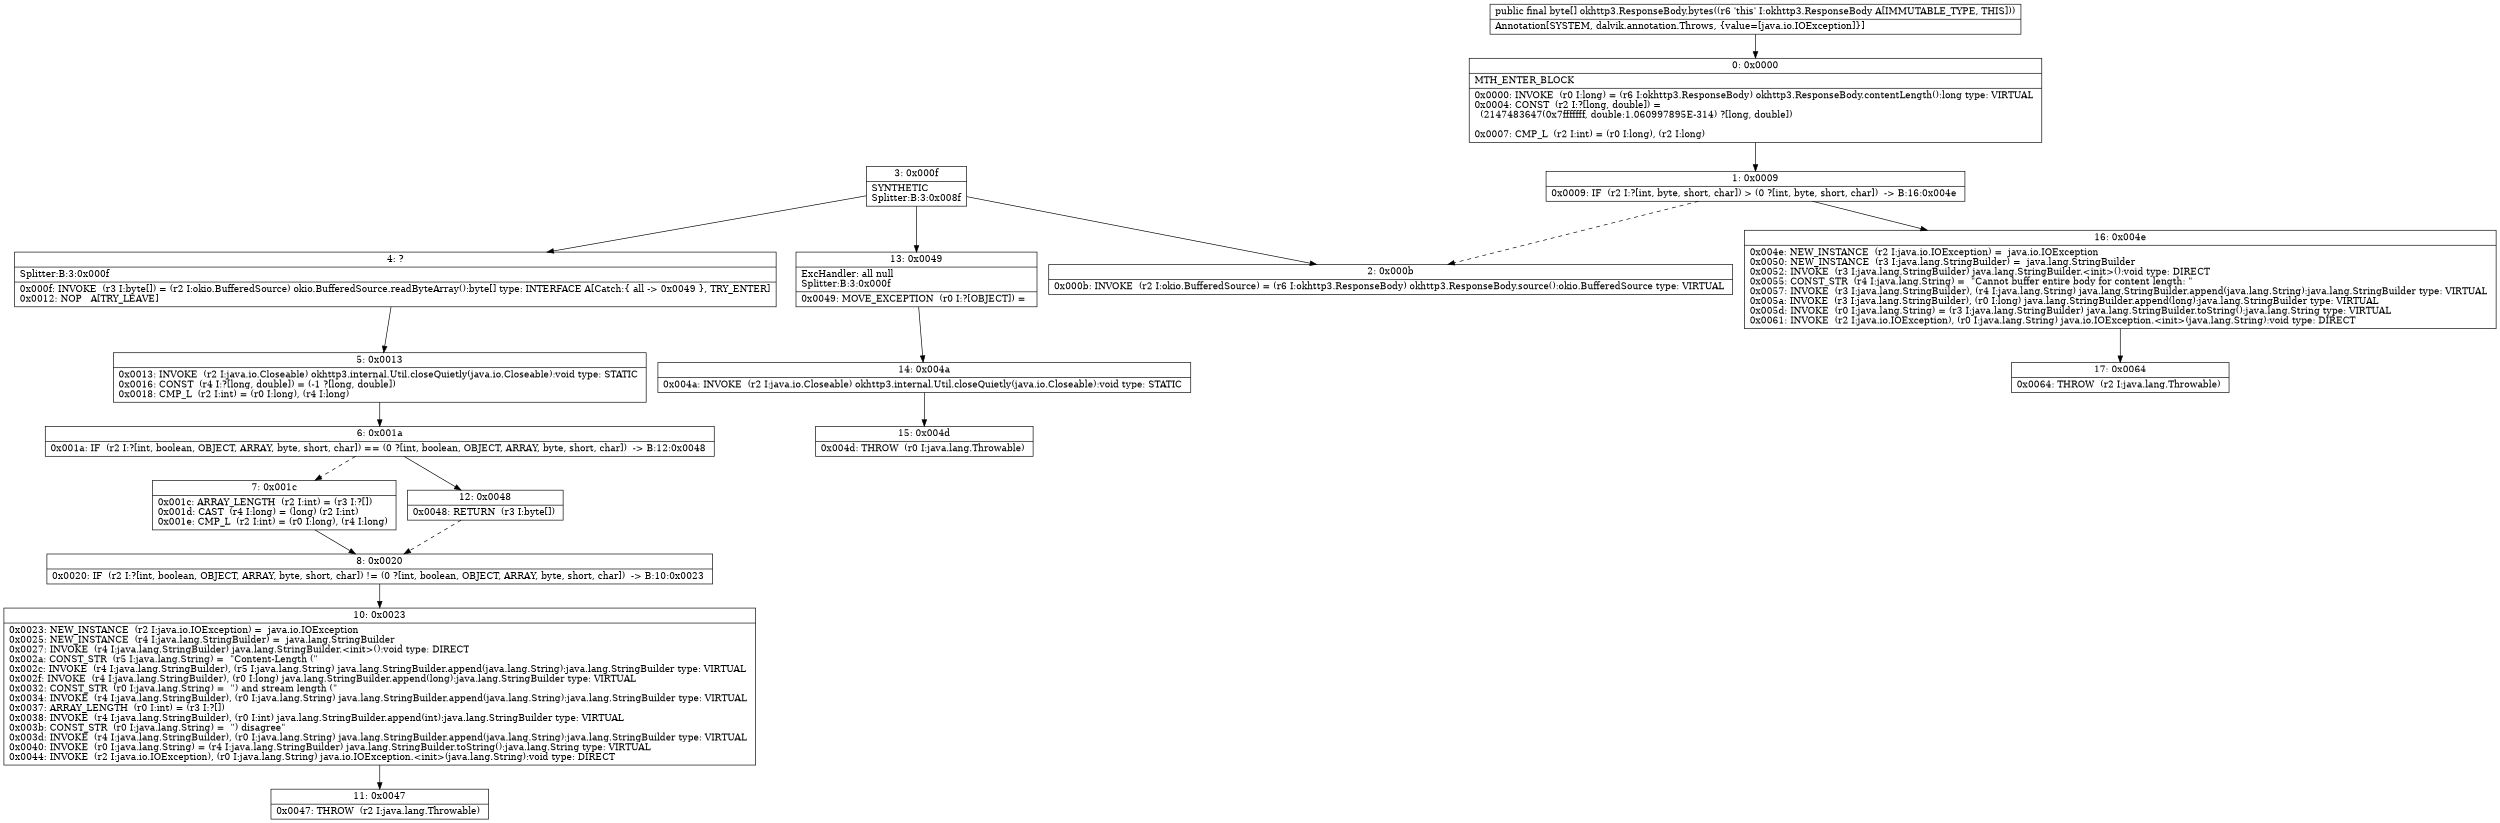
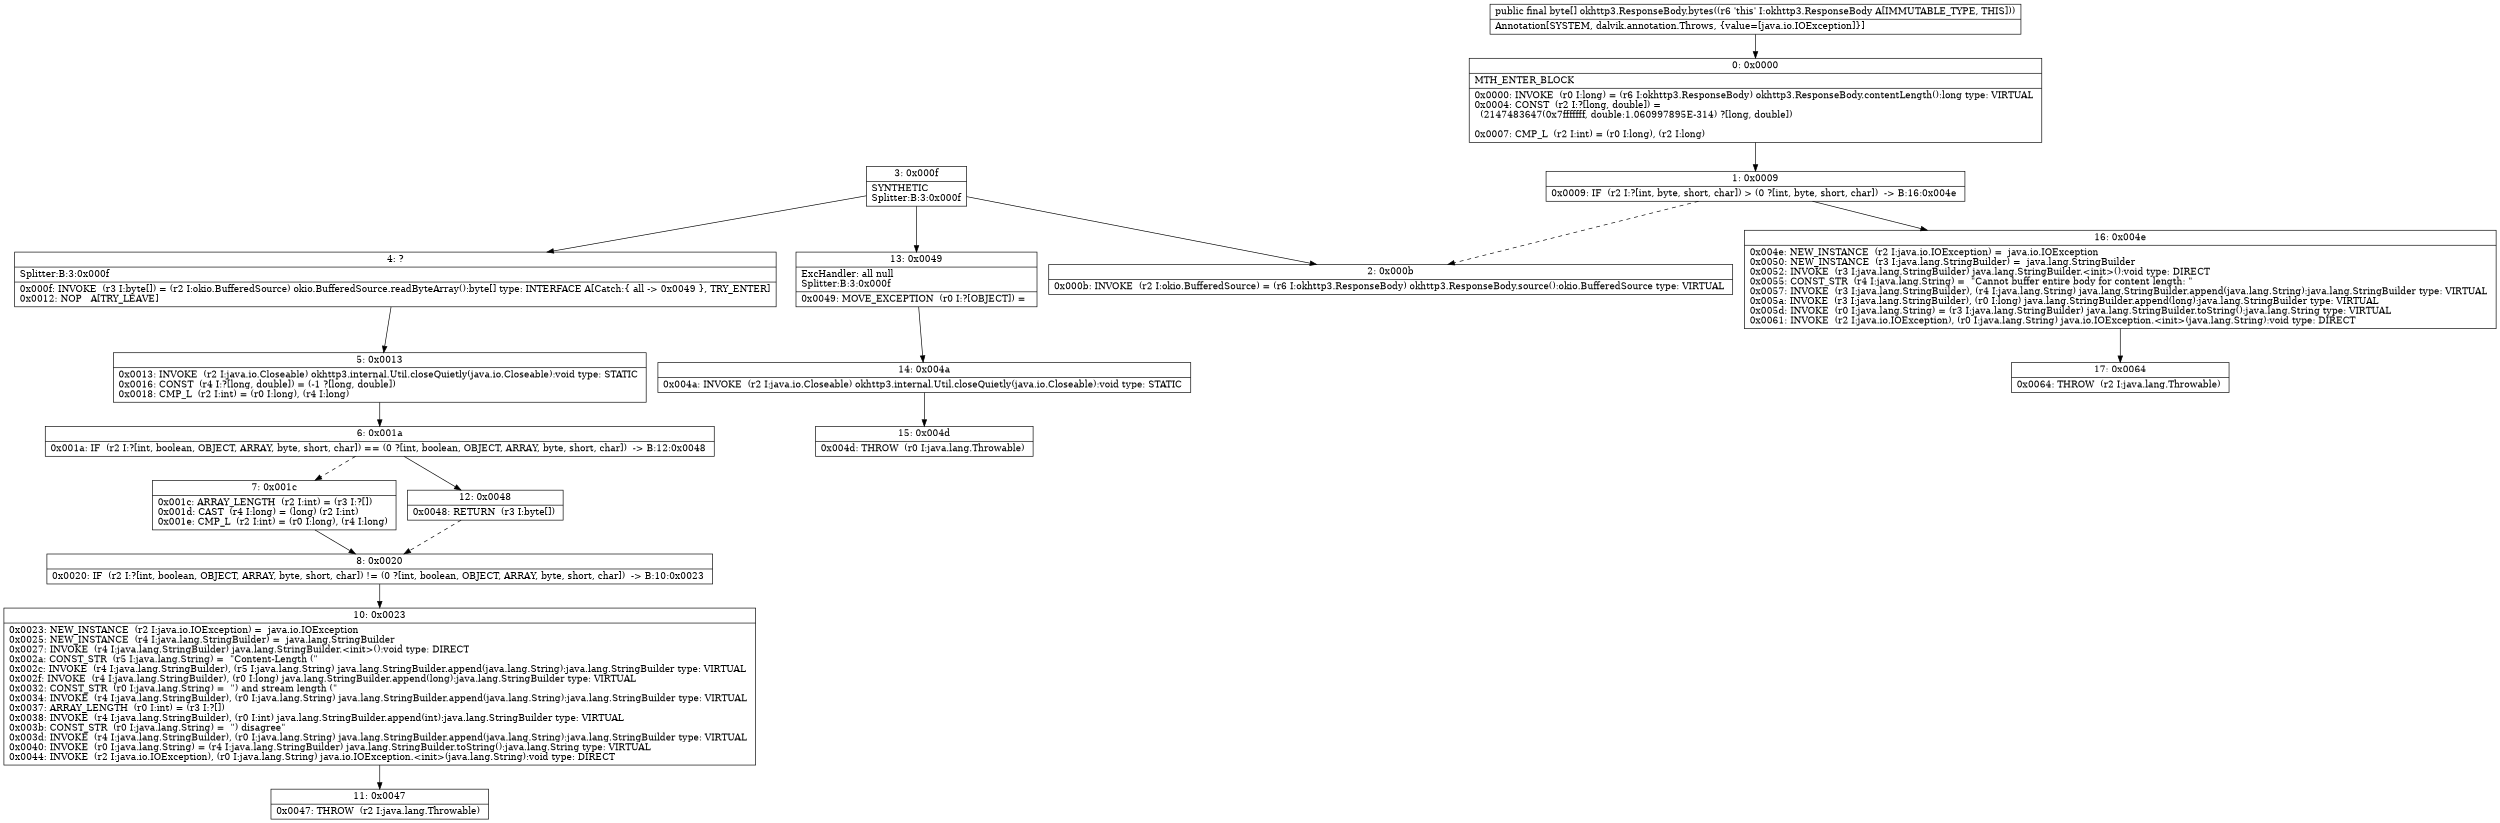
(917, 198) -> (917, 198)
